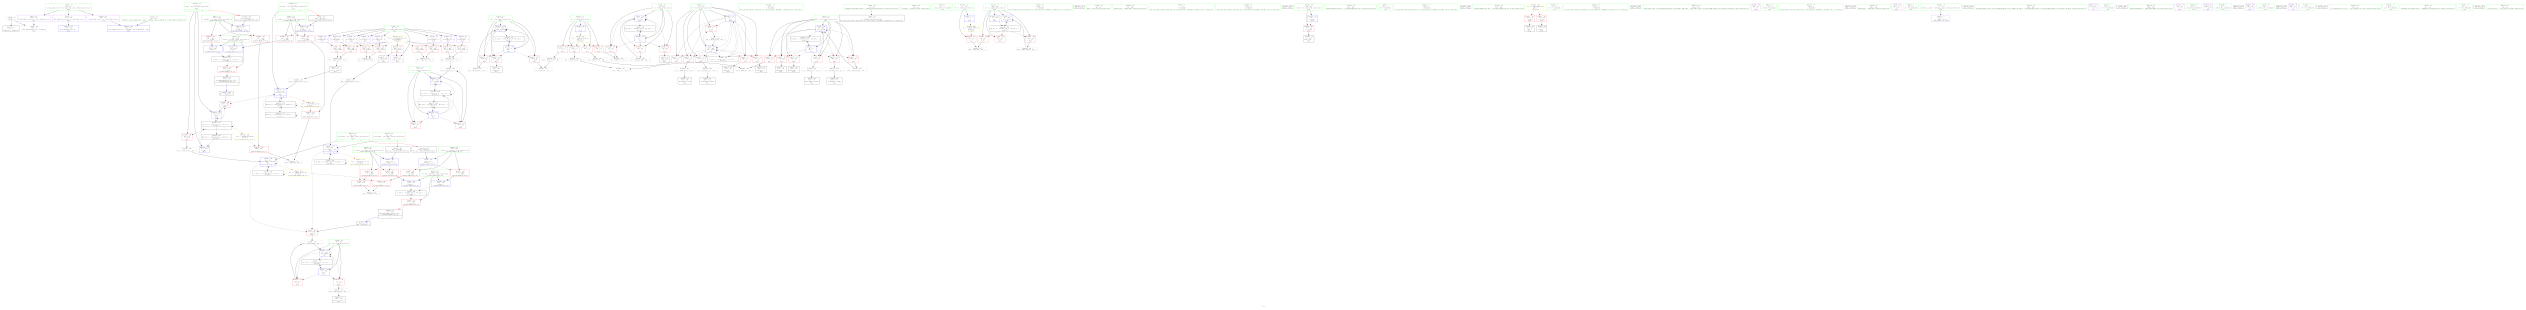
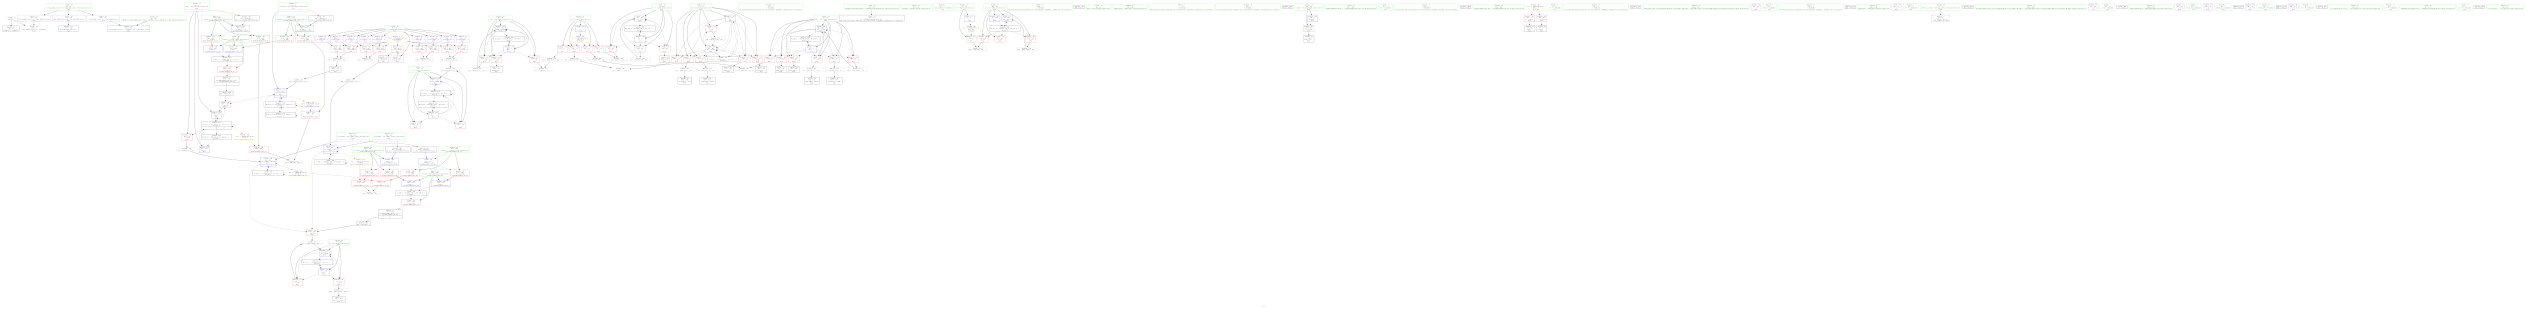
none -> (419, 39)
(397, 54) -> (398, 55)
